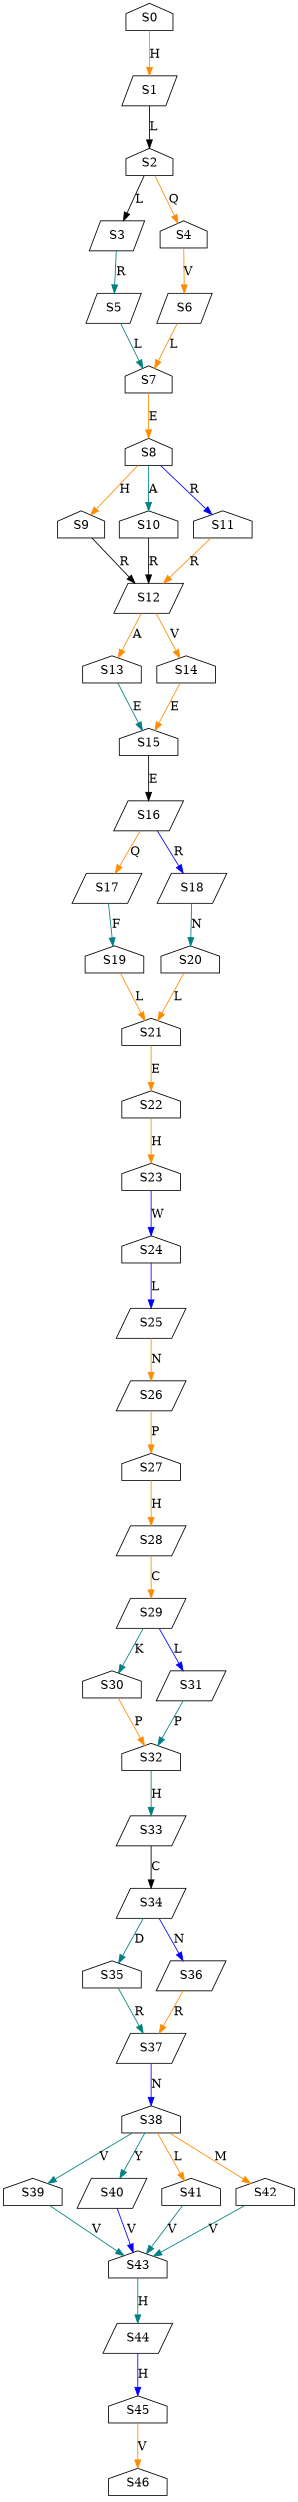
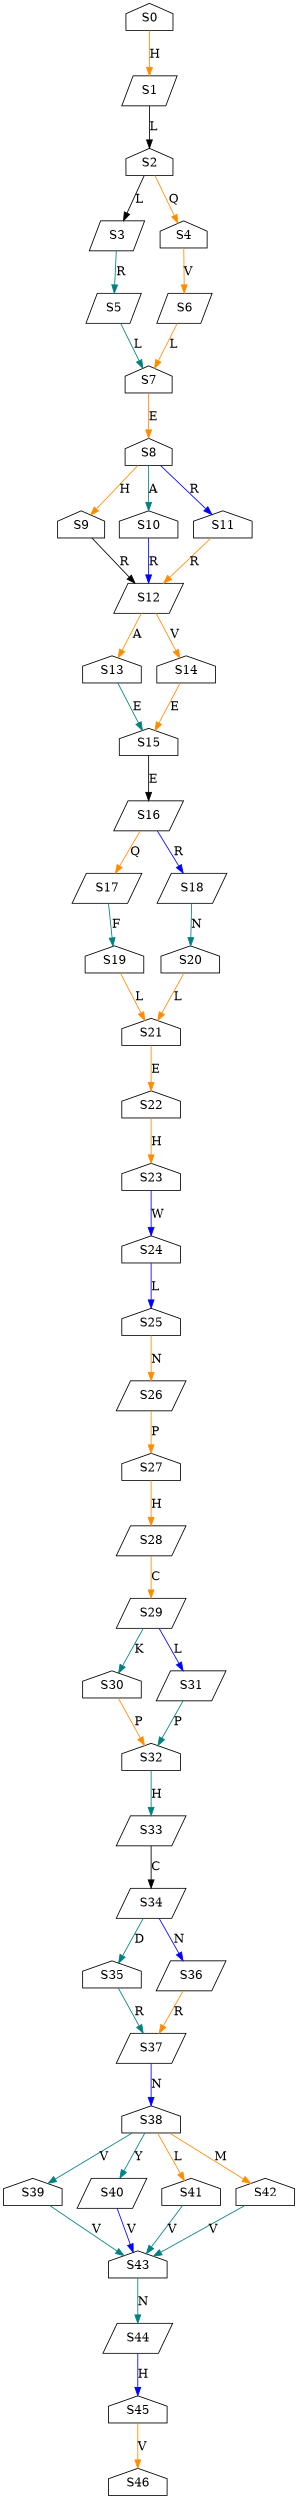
(149, 556) -> (149, 556)
(151, 1323) -> (151, 1323)
(143, 2302) -> (143, 2302)
